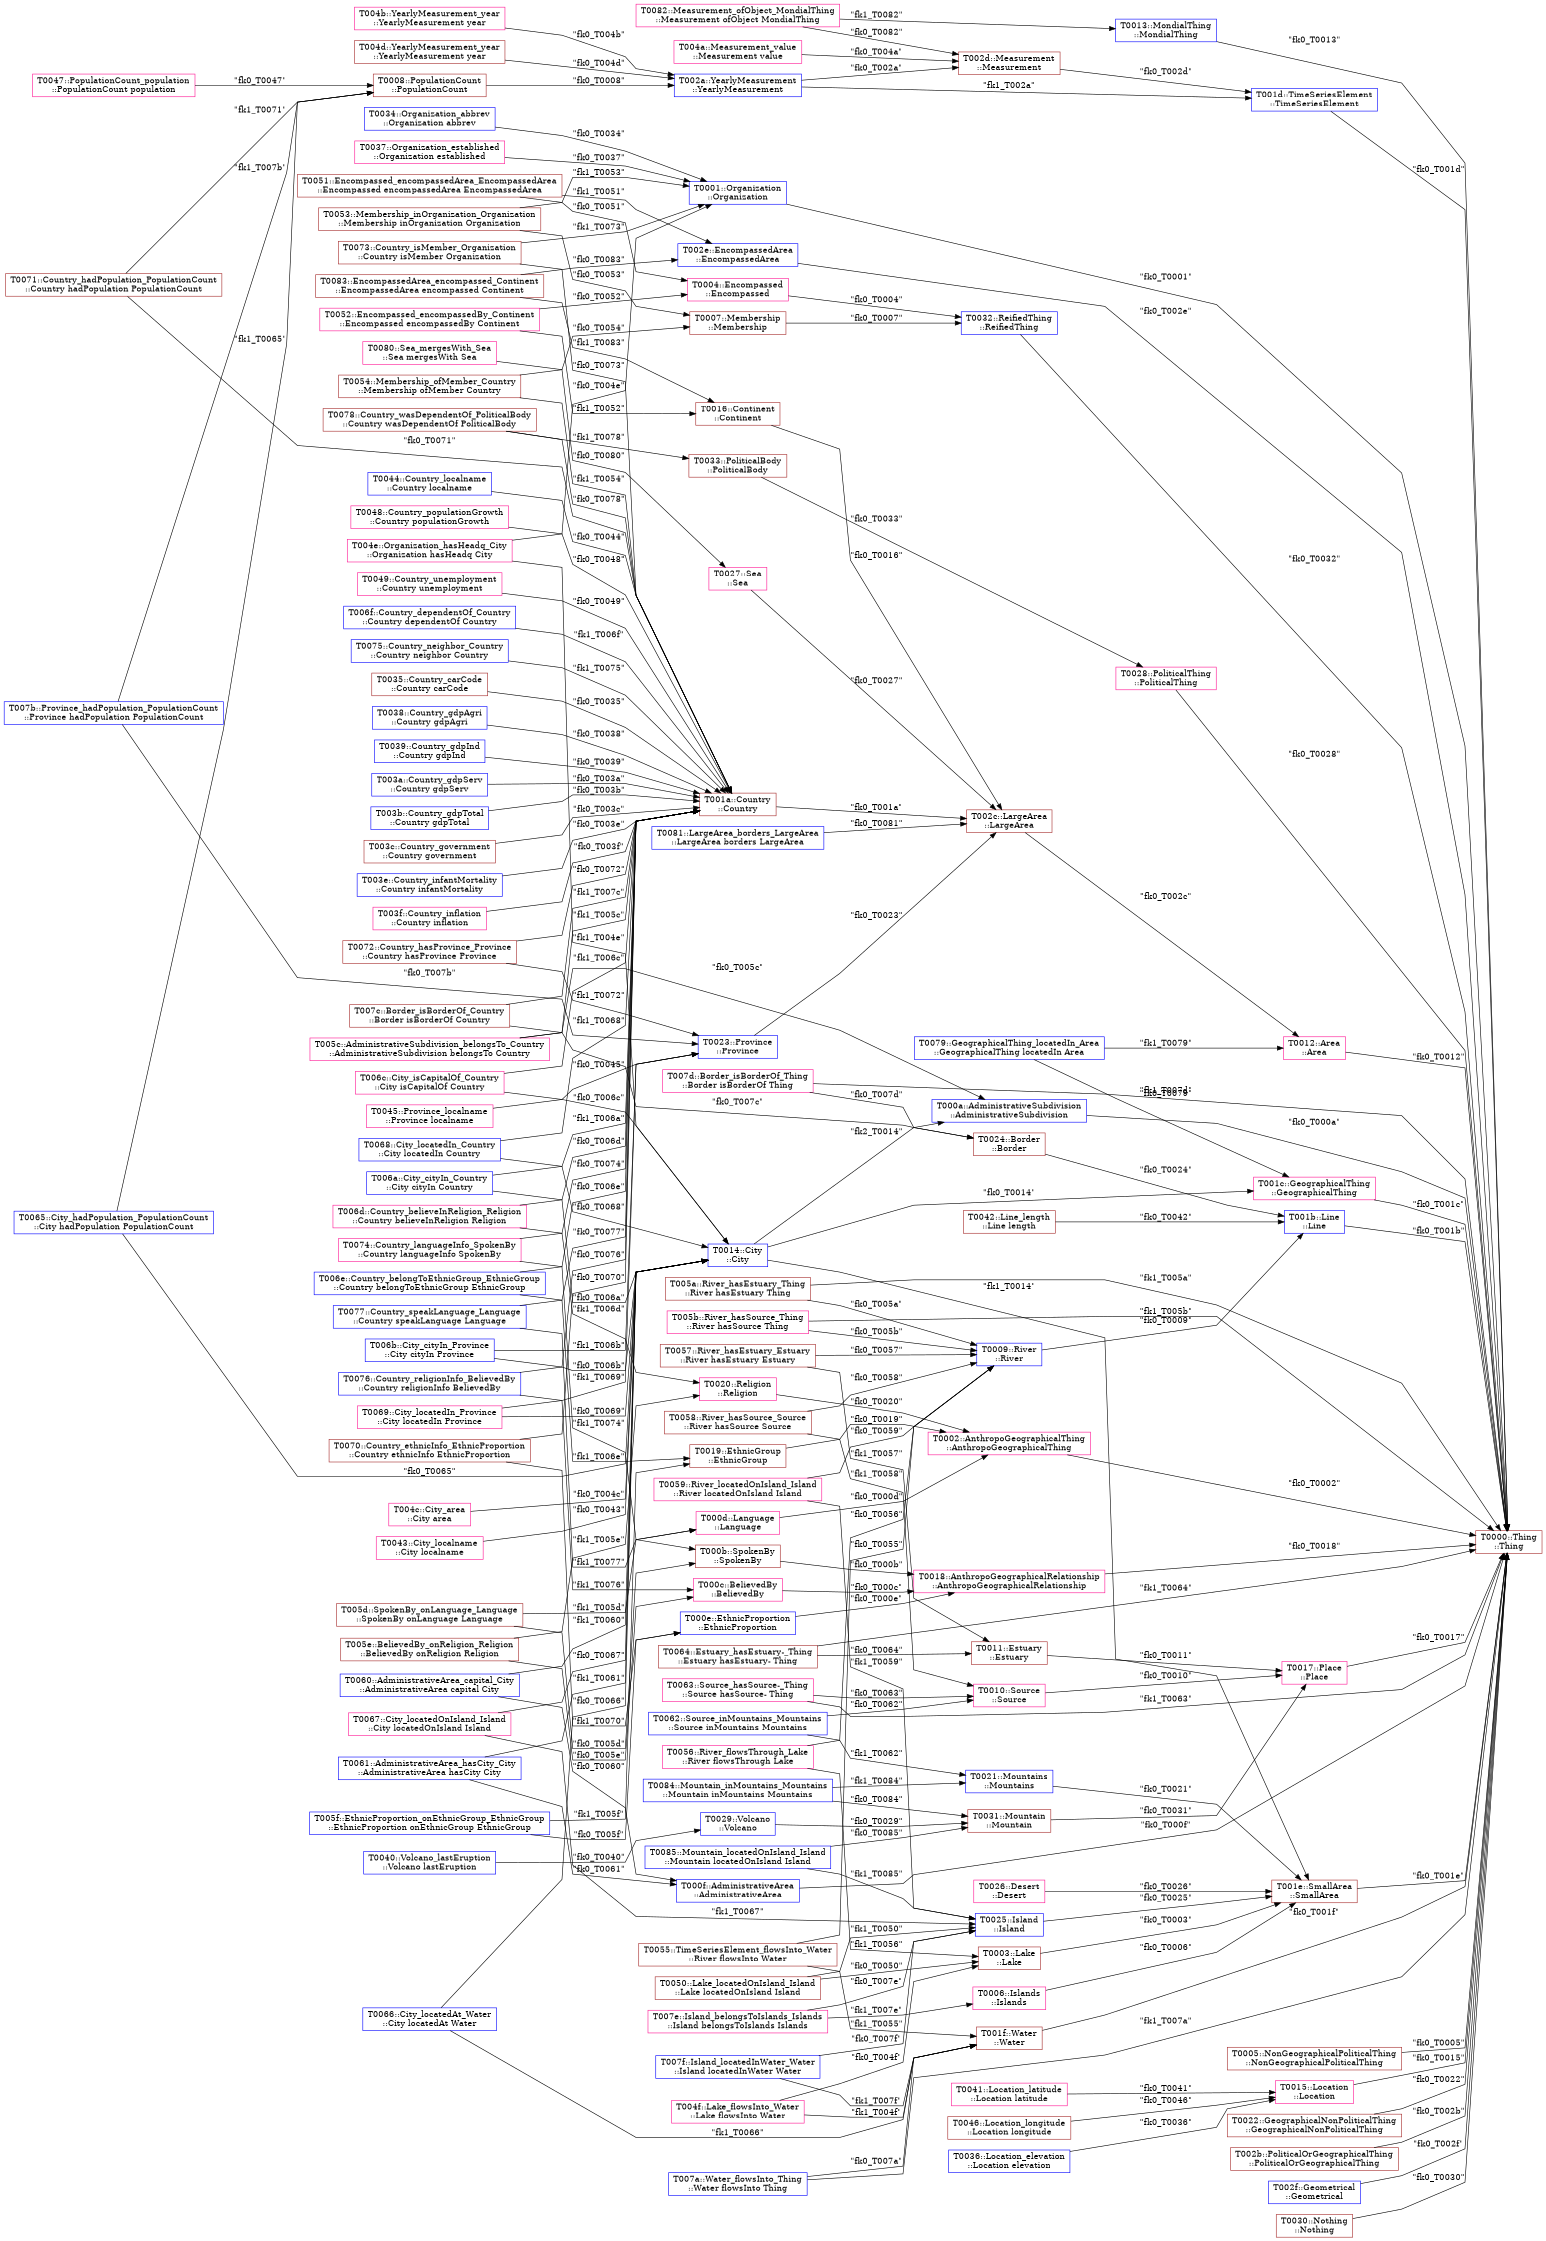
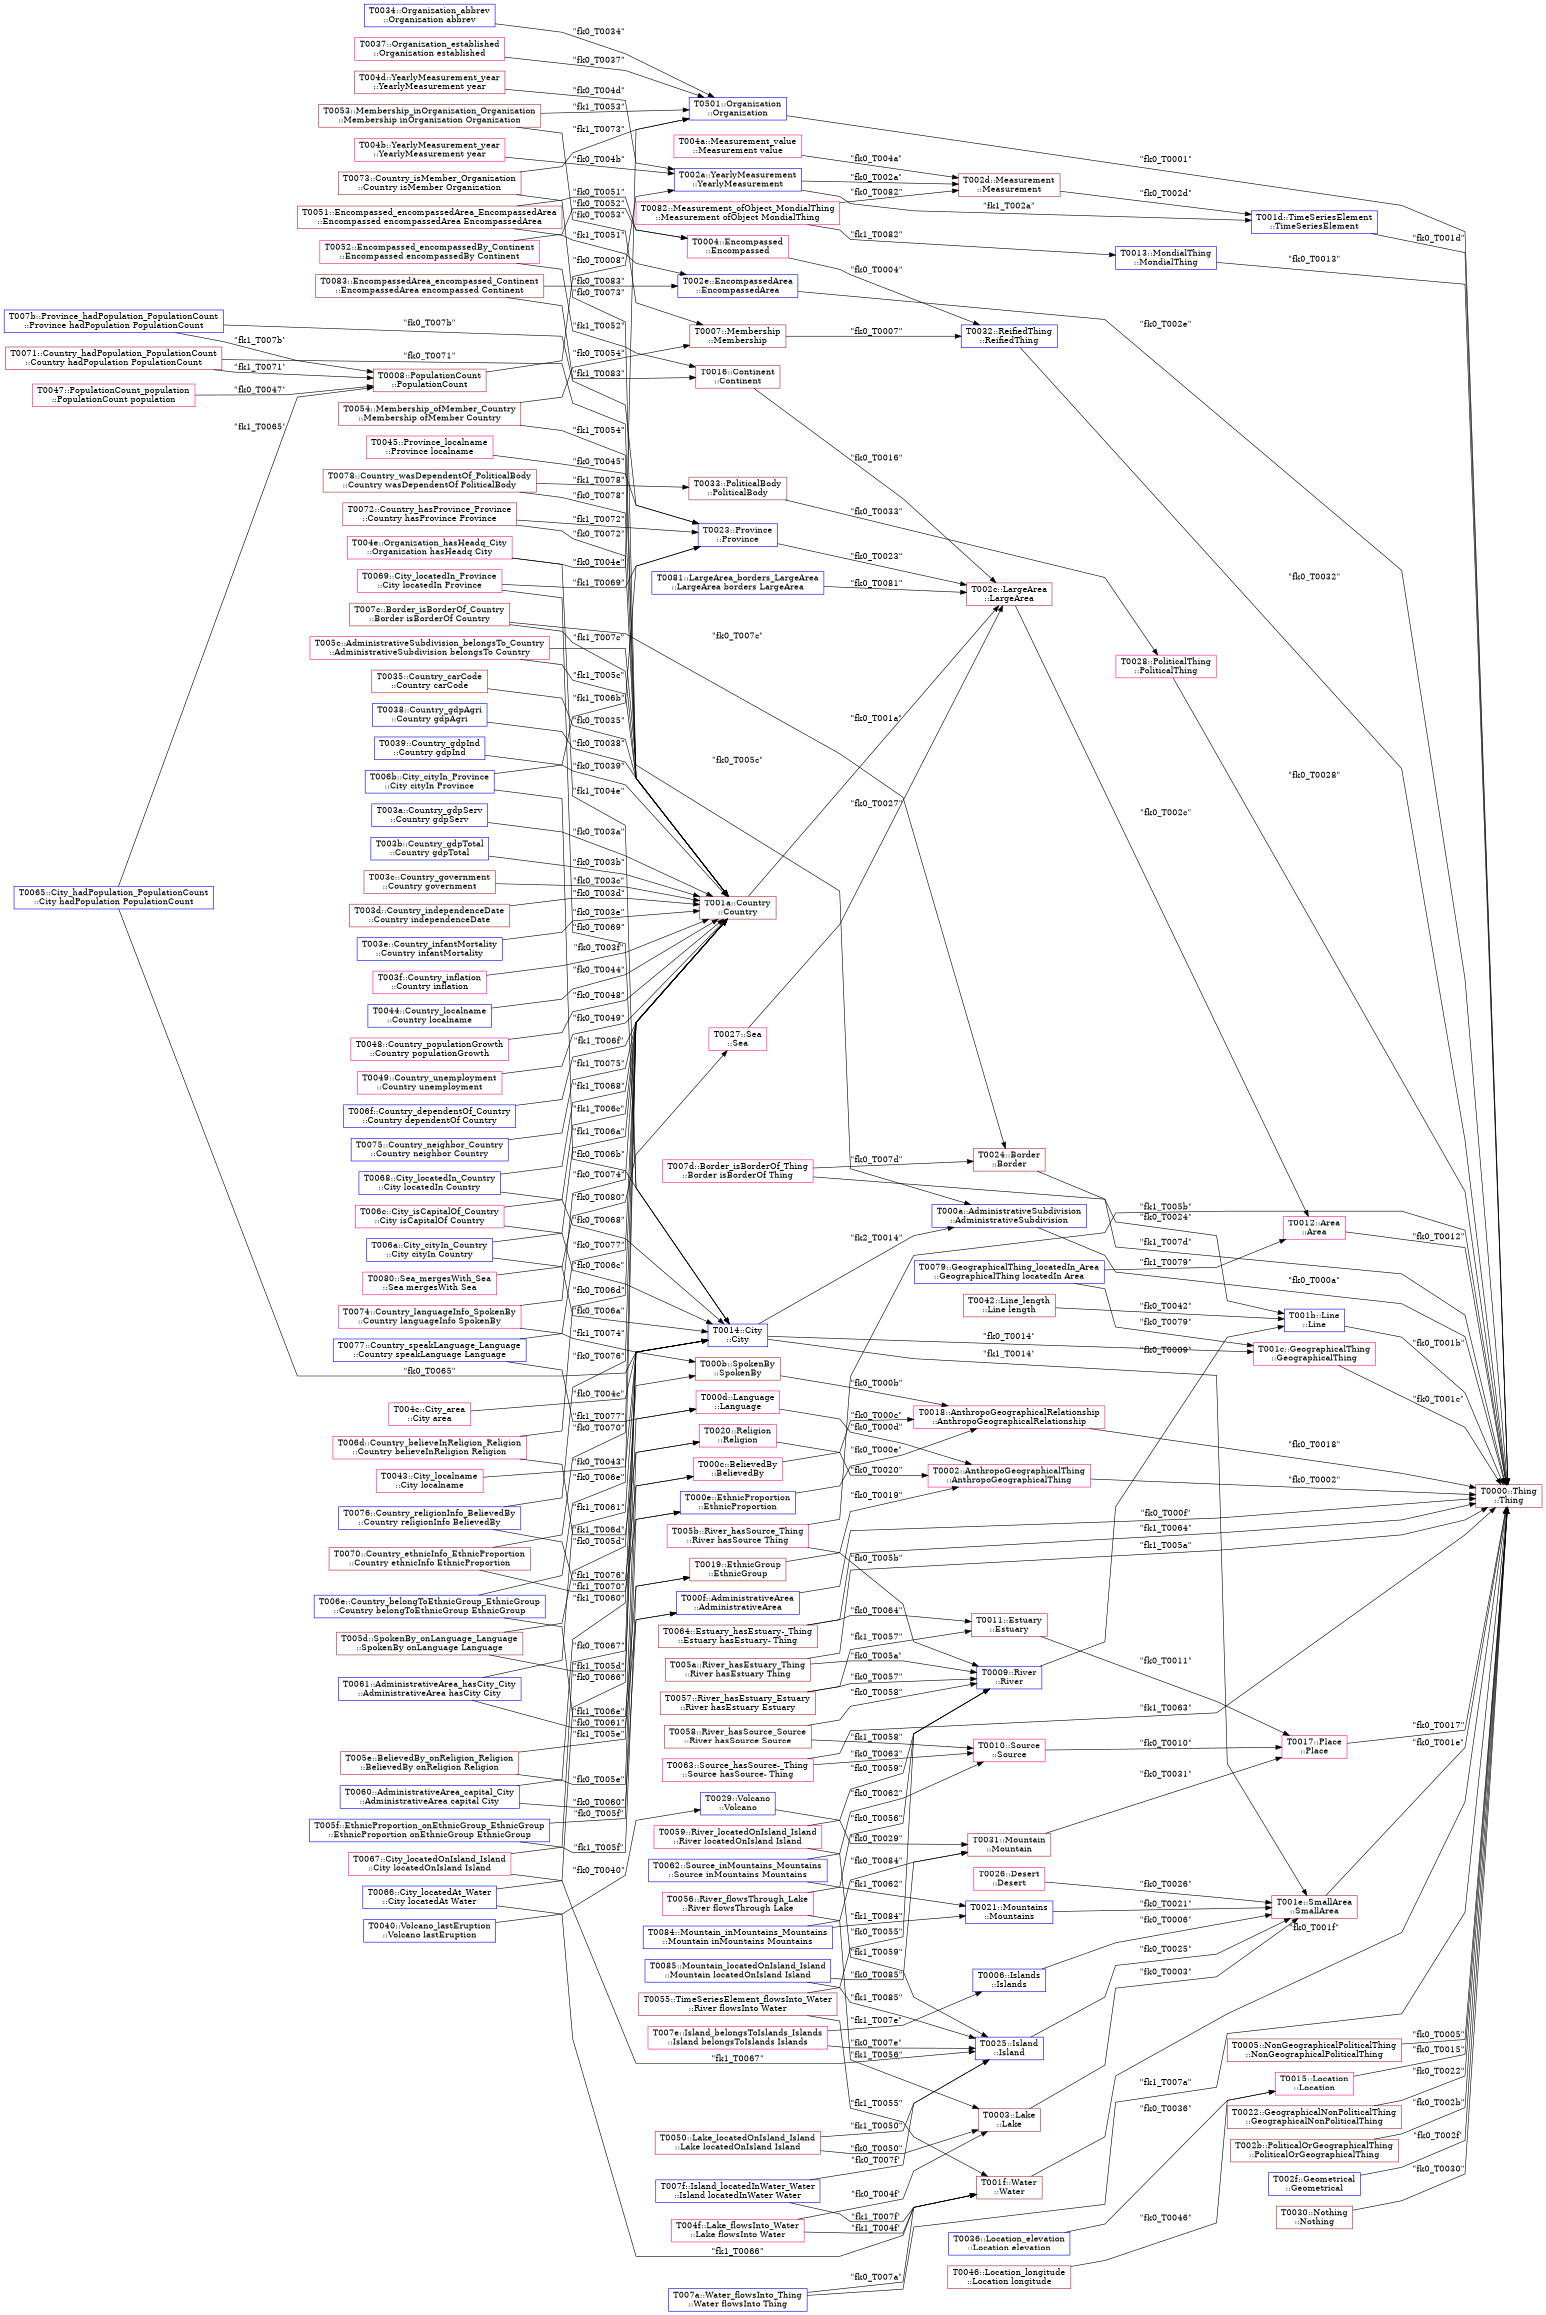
(738, 193) -> (738, 109)
none -> (430, 916)
(1009, 1998) -> (1009, 1980)
(1009, 2094) -> none
